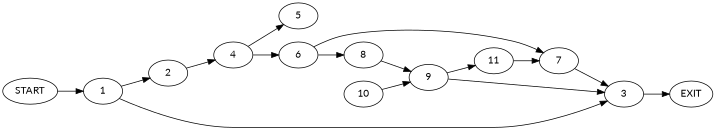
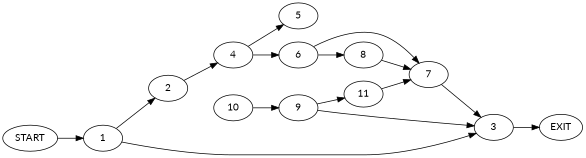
(393, 65) -> (393, 64)
